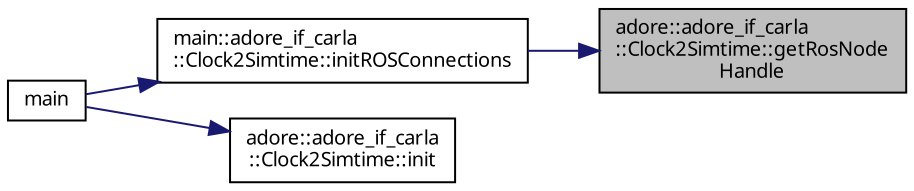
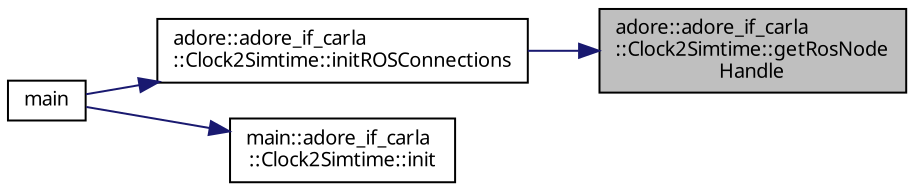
(343, 51) -> (343, 51)
(343, 150) -> (343, 150)
